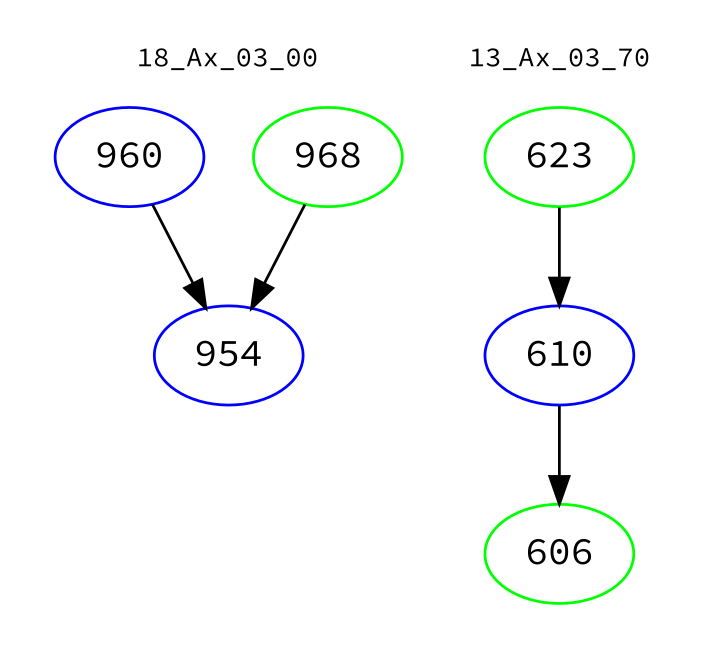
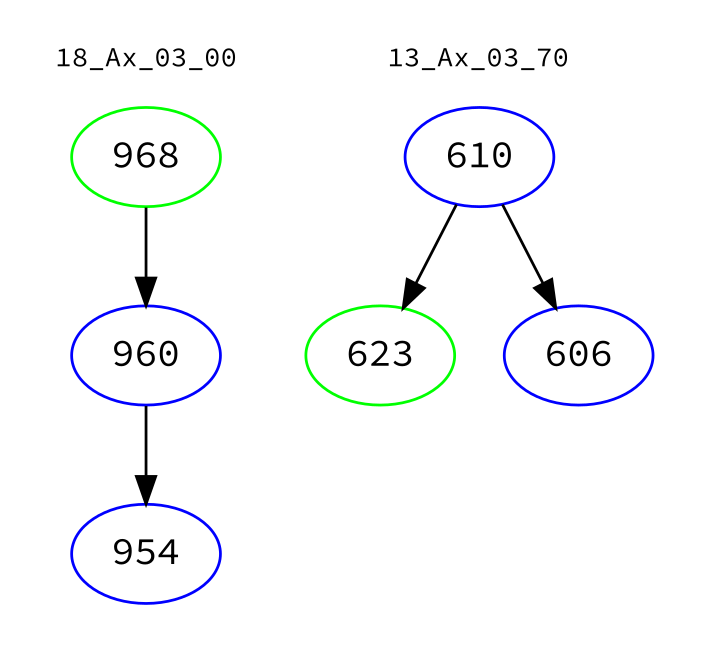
(559, 243) -> (436, 244)
(285, 244) -> (146, 243)
(559, 554) -> (579, 355)
